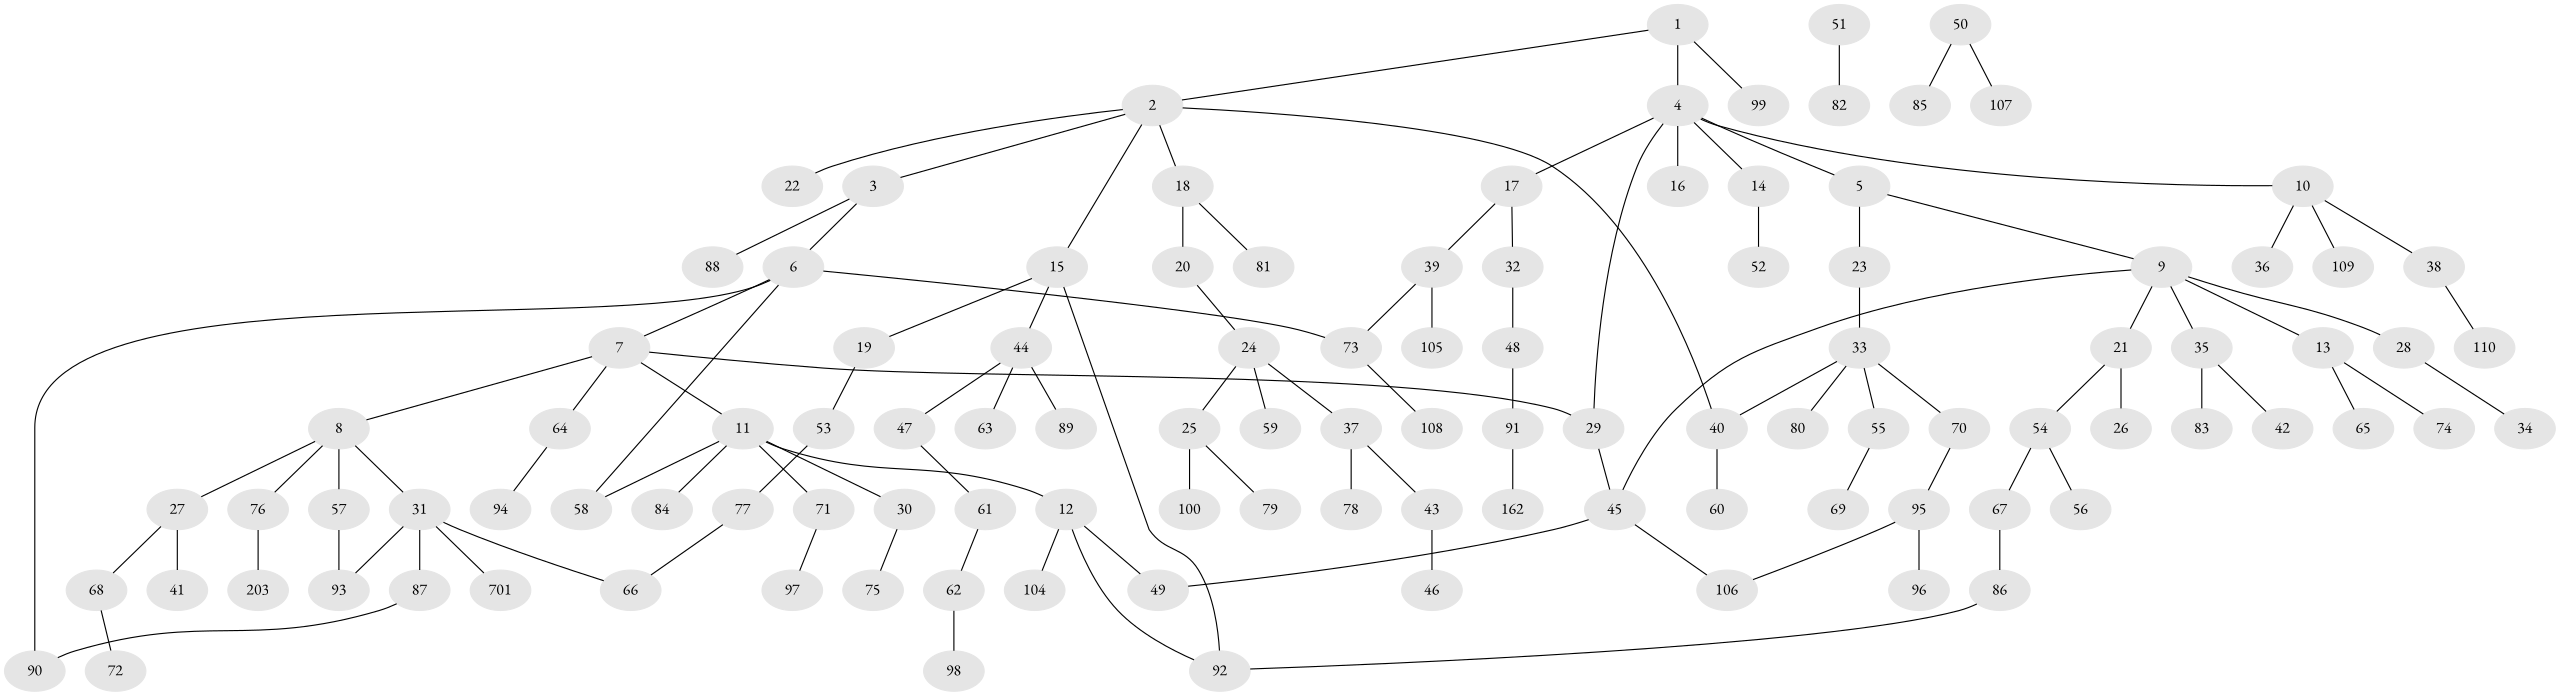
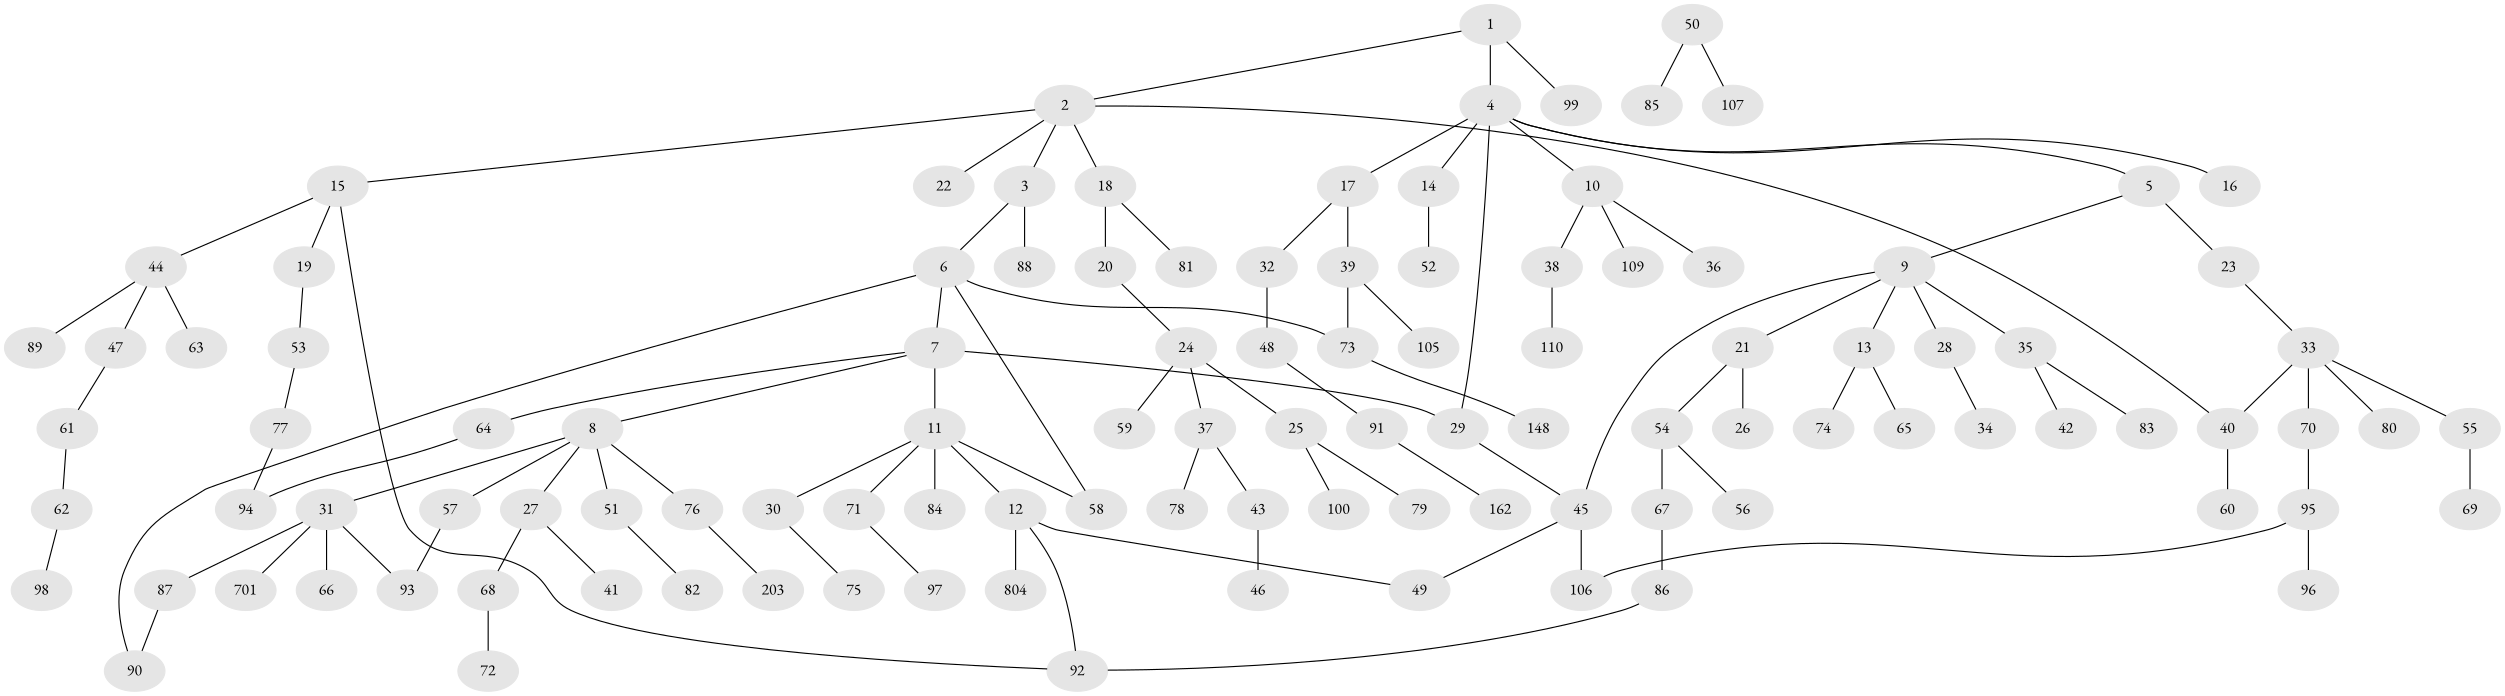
(1432, 429) -> (1539, 429)
none -> (602, 469)
(687, 550) -> (259, 477)
(1035, 590) -> (1016, 590)
